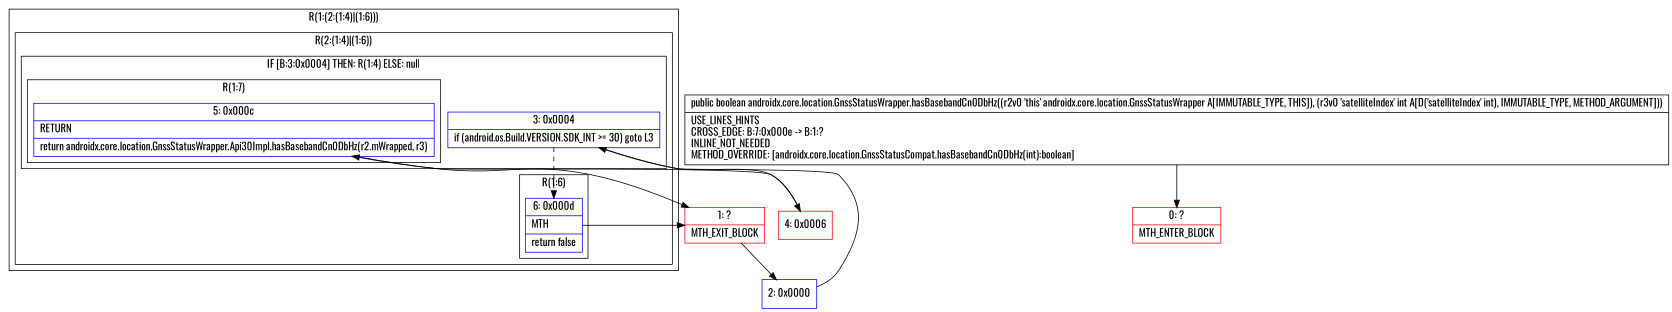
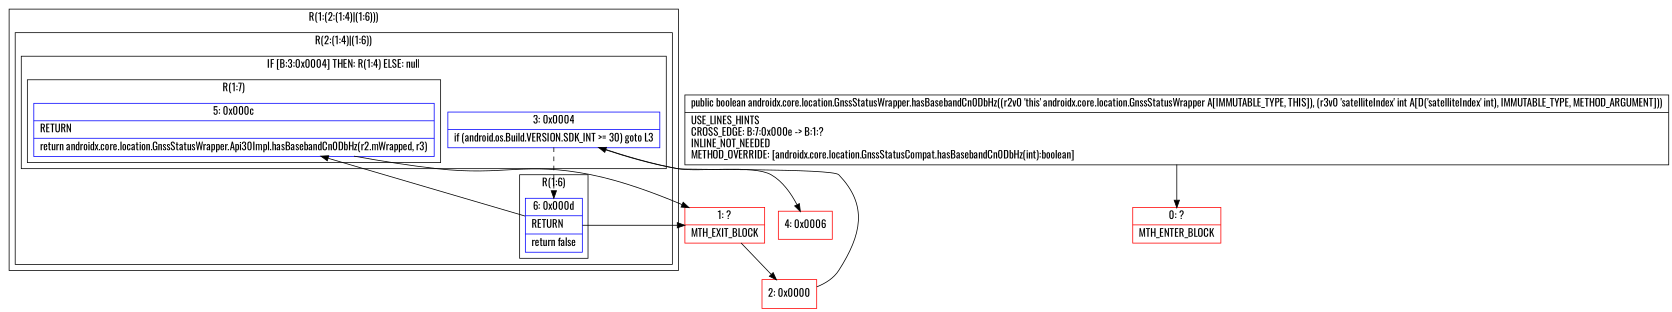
(589, 169) -> (427, 187)
(540, 224) -> (548, 224)
(789, 294) -> (789, 294)
